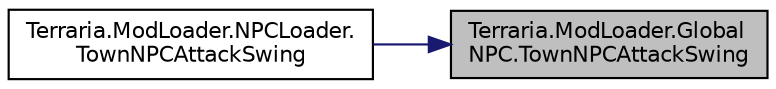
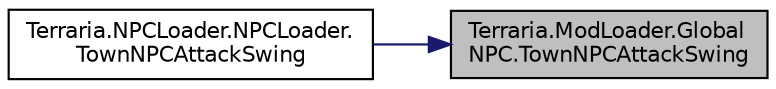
(191, 44) -> (191, 44)
